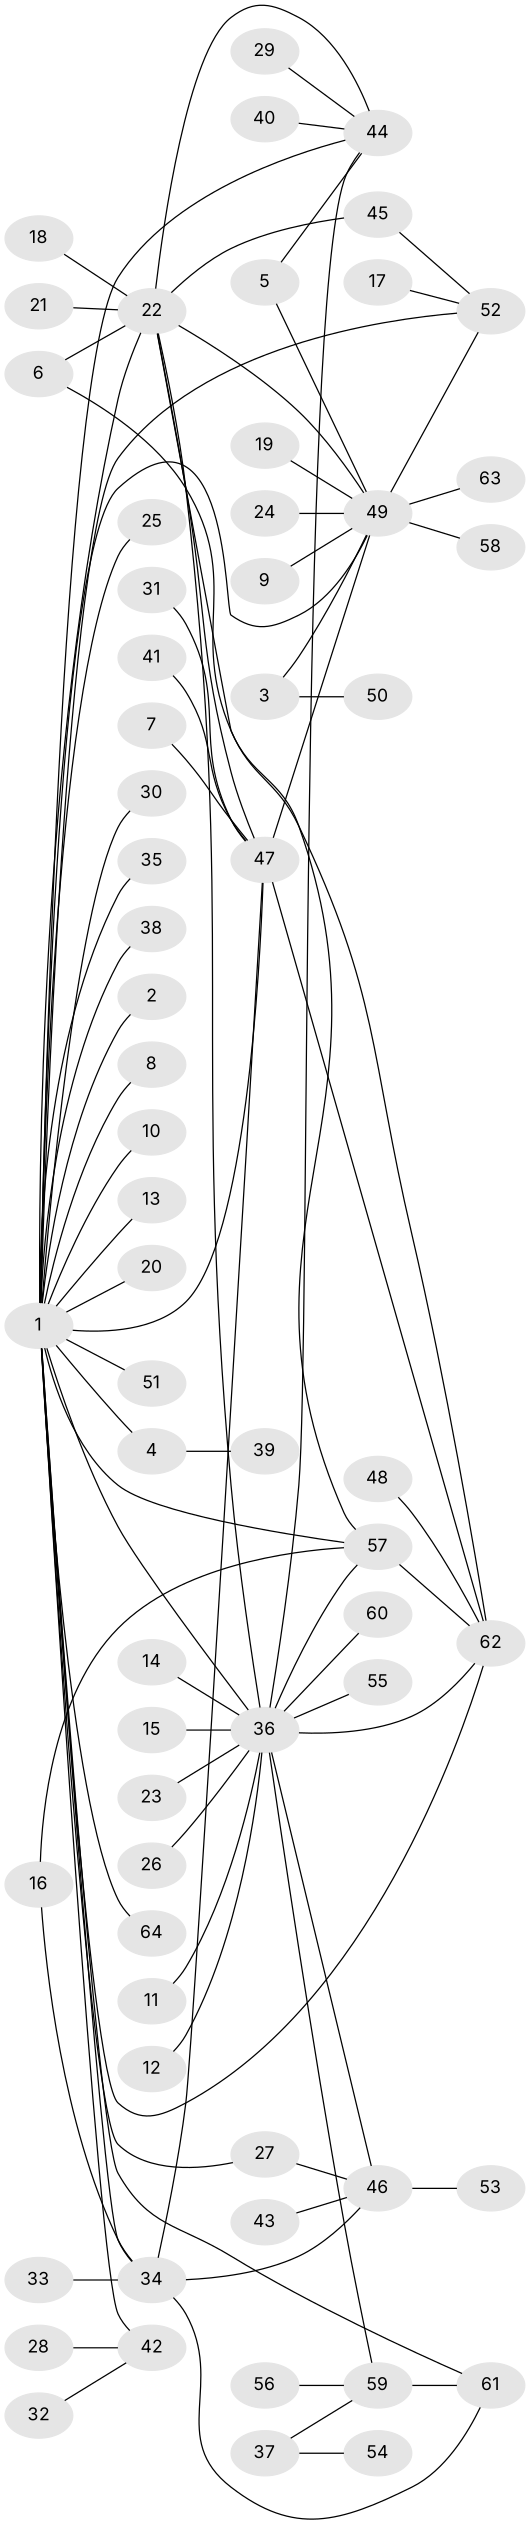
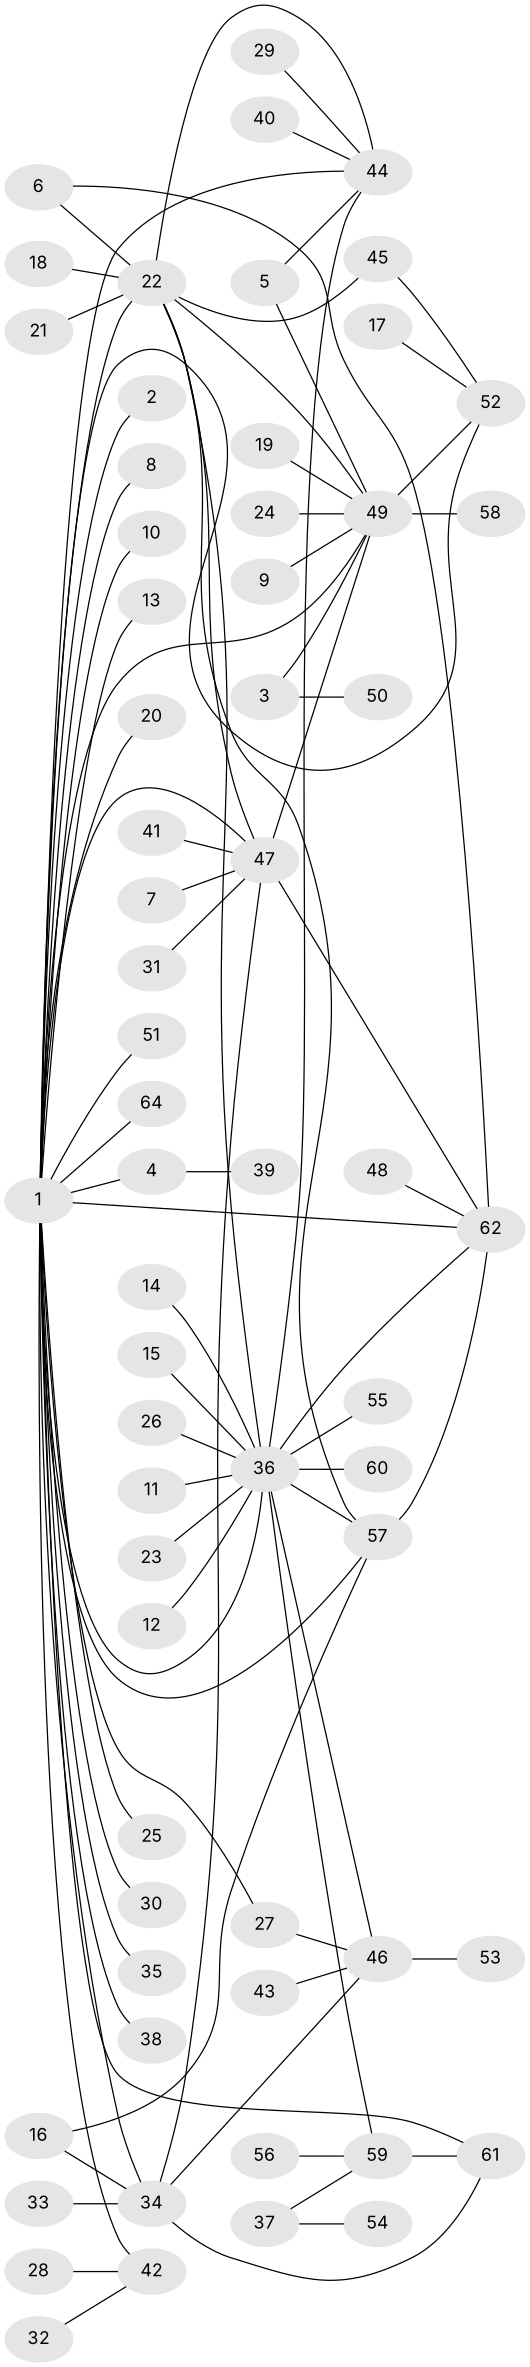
(491, 480) -> none
